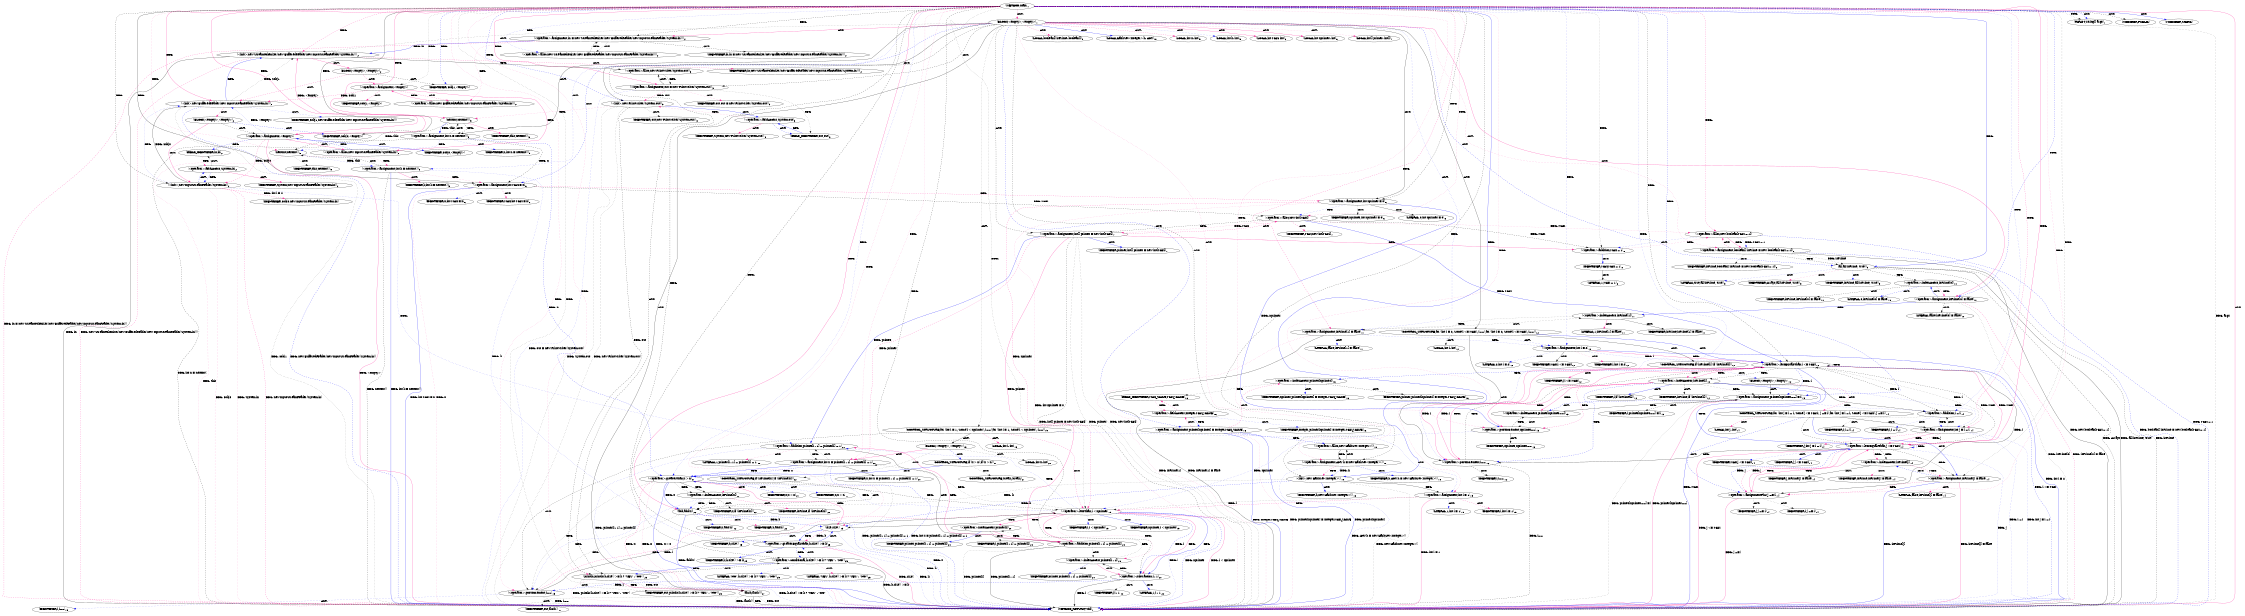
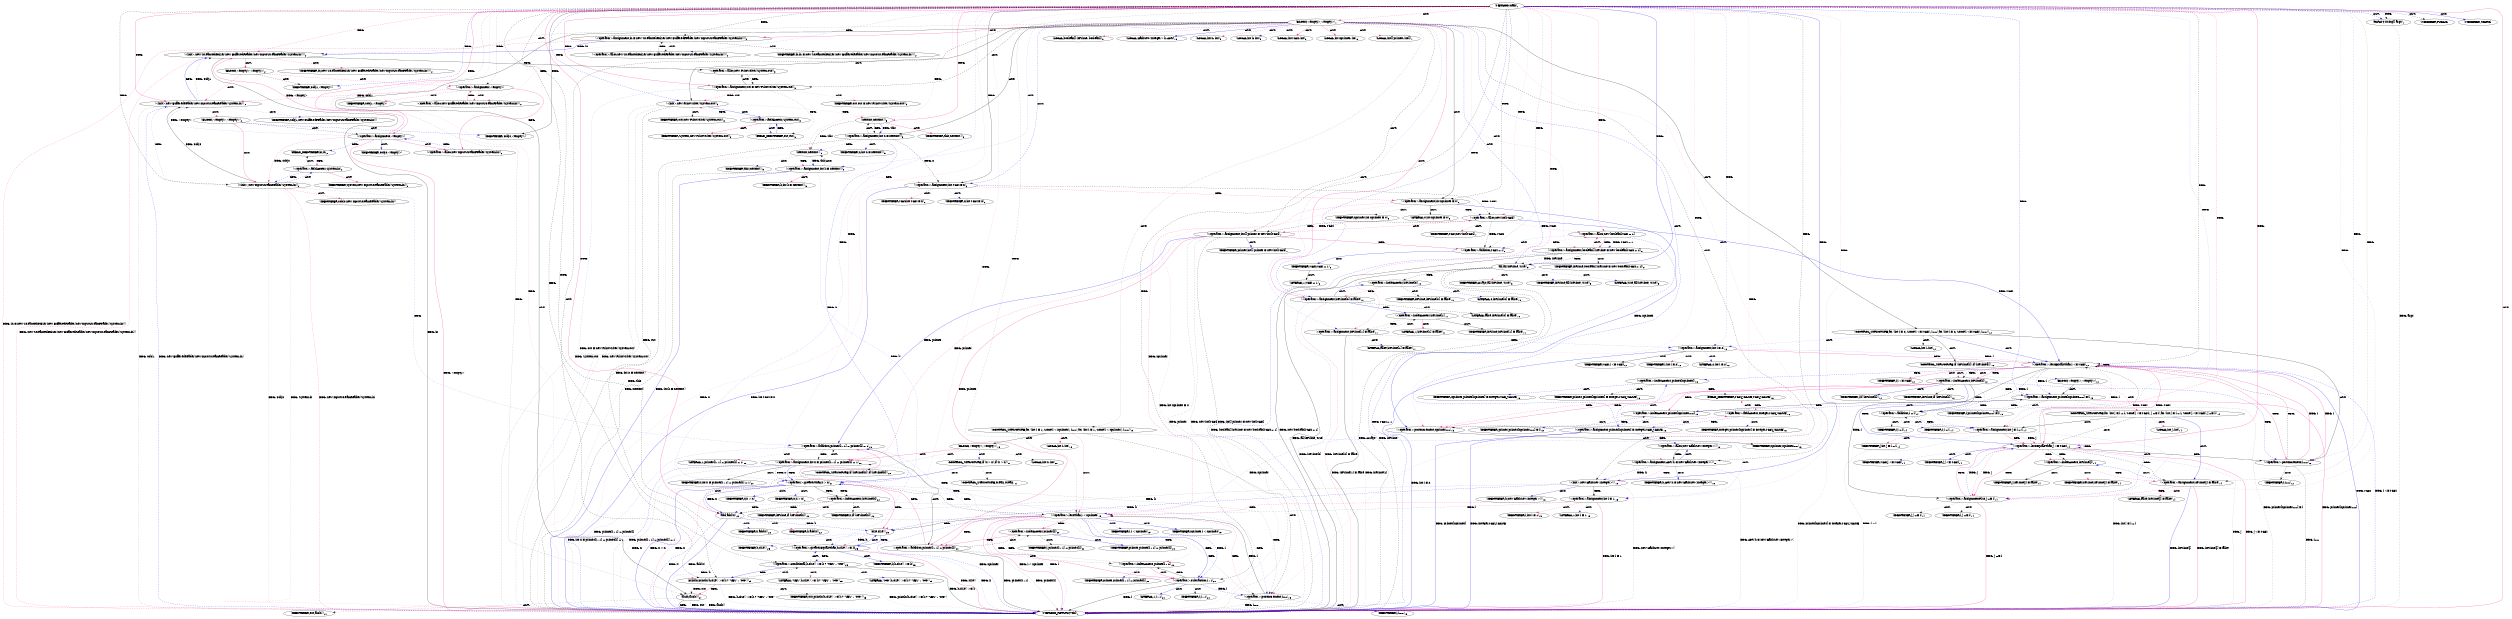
(273, 194) -> (322, 194)
(1242, 398) -> (1638, 405)
none -> (1512, 430)
(1347, 456) -> (1683, 456)
(1933, 471) -> (2119, 473)
(738, 486) -> none
none -> (991, 544)
